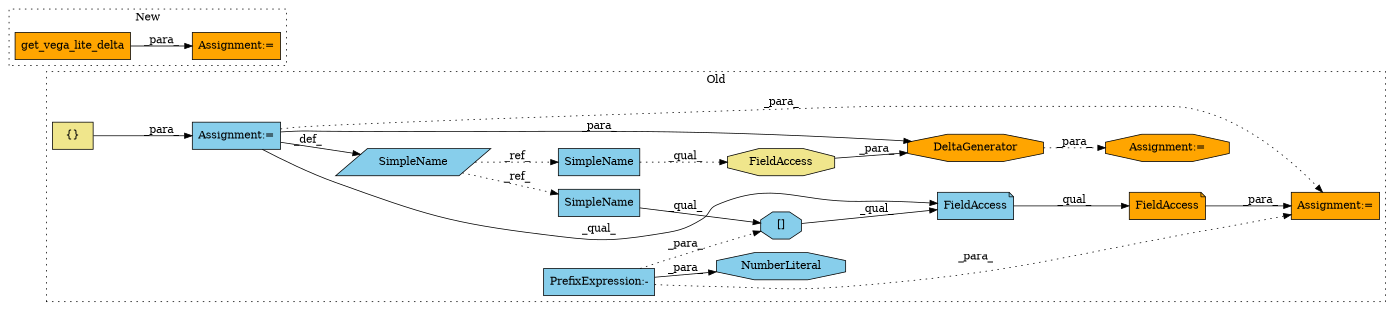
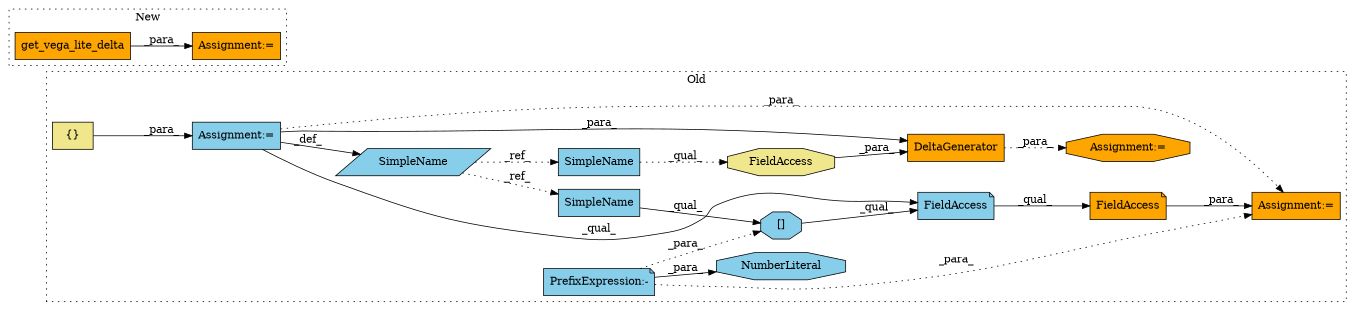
(976, 148) -> (956, 148)
(599, 282) -> (599, 282)
